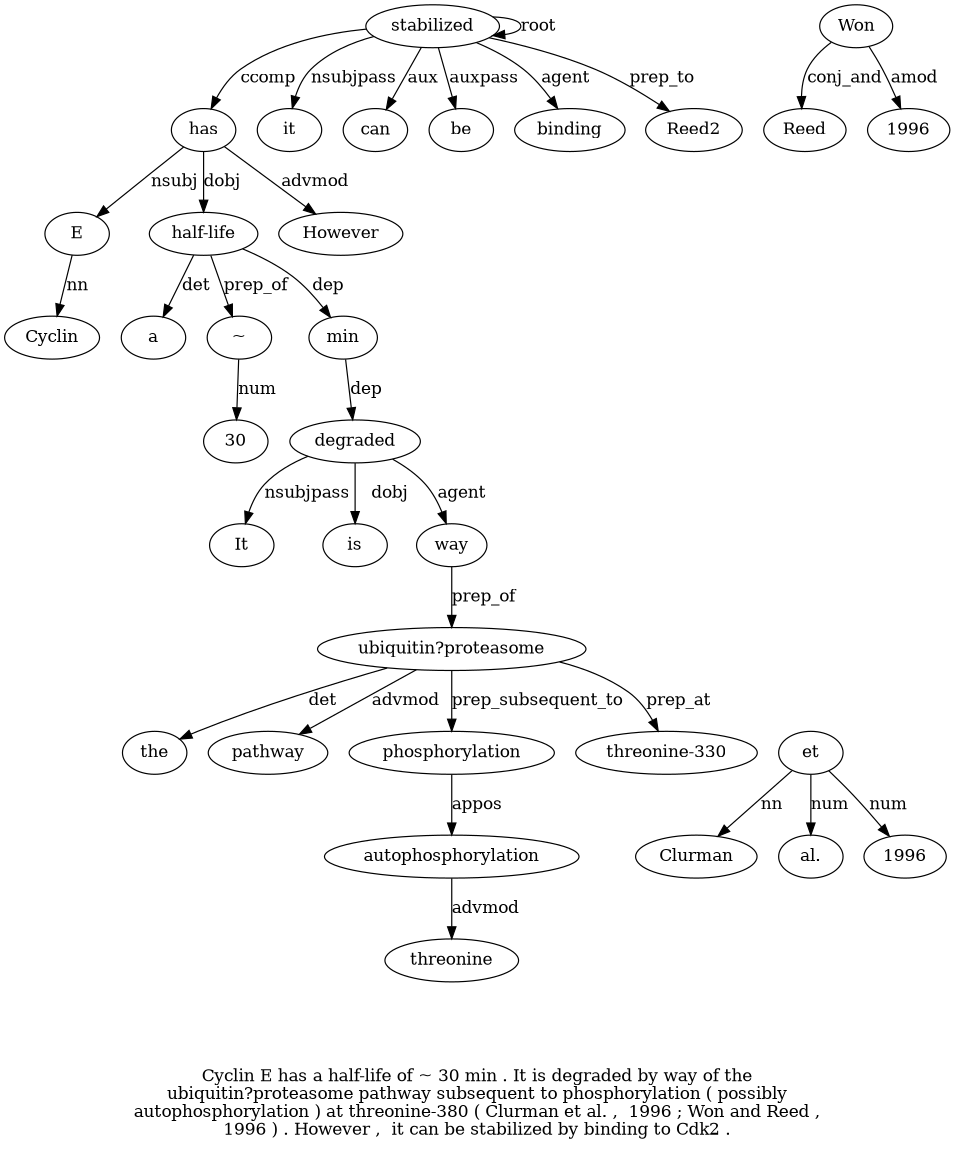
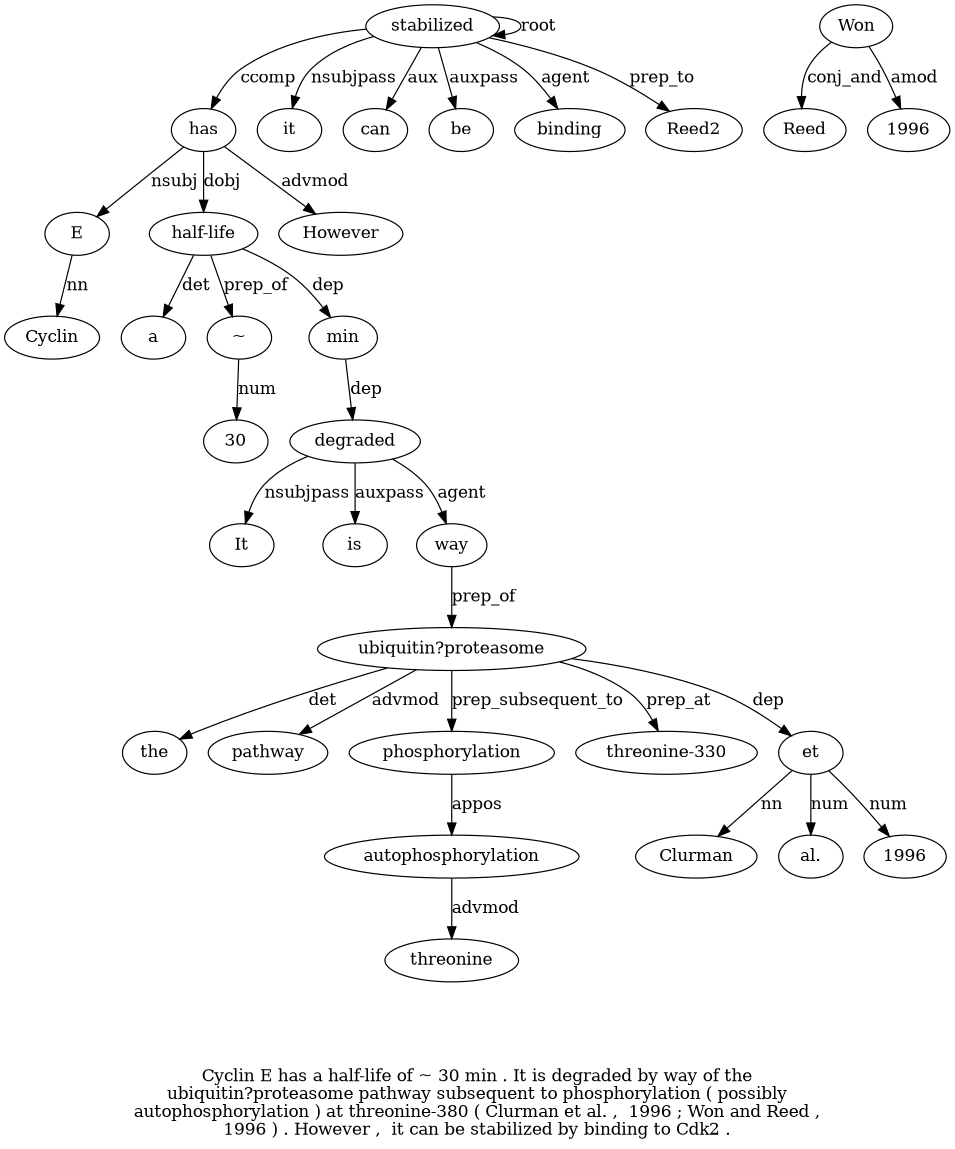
(390, 493) -> (390, 493)
none -> (681, 680)
